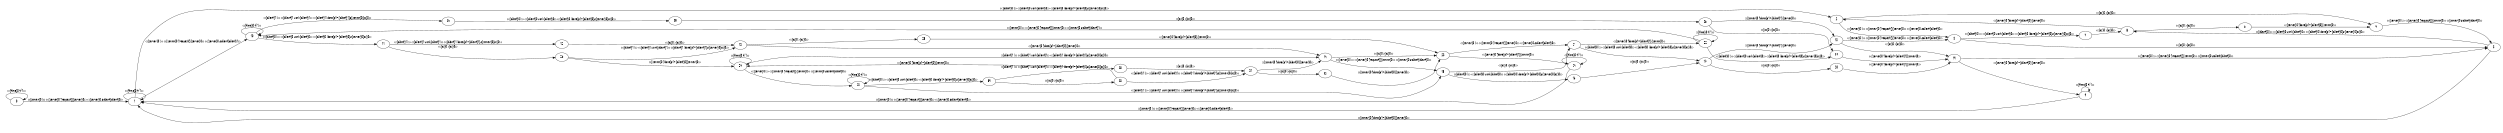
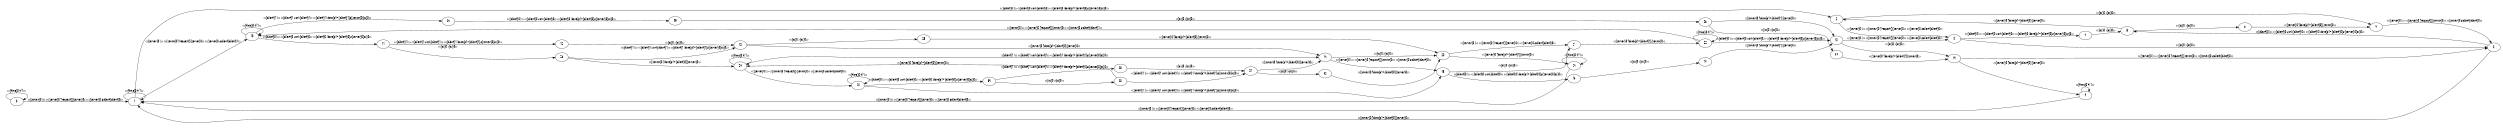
(1638, 57) -> none
(1765, 61) -> (1770, 42)
(1837, 68) -> none
